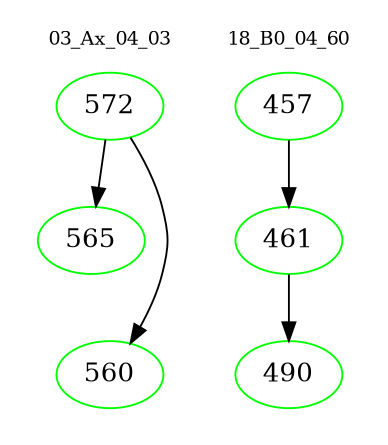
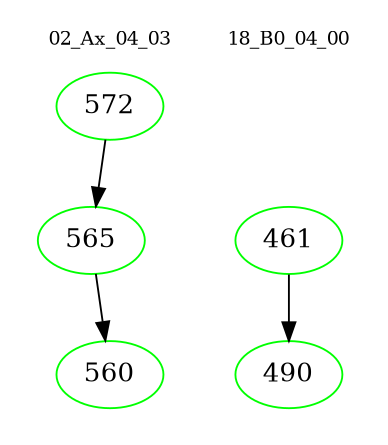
(110, 40) -> (110, 40)
(289, 40) -> (289, 40)
(289, 106) -> none
(167, 231) -> (99, 298)
